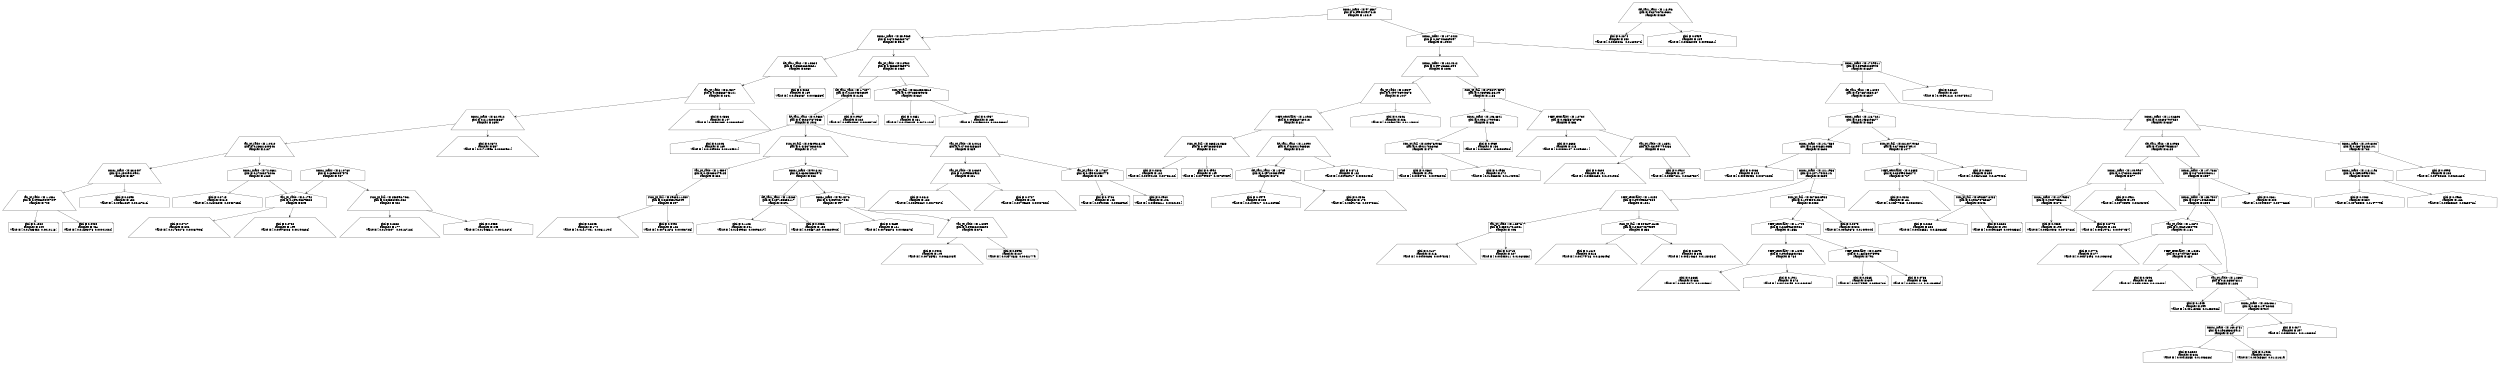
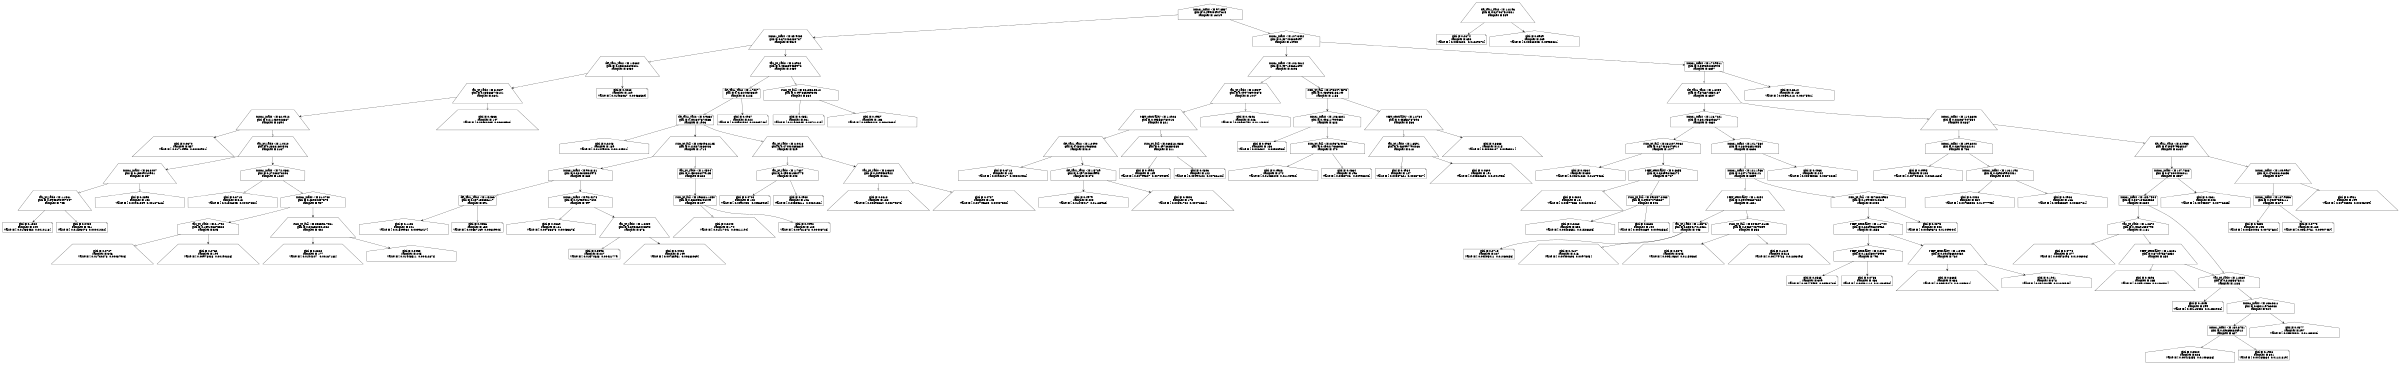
(2359, 147) -> (1959, 147)
(277, 187) -> (292, 187)
